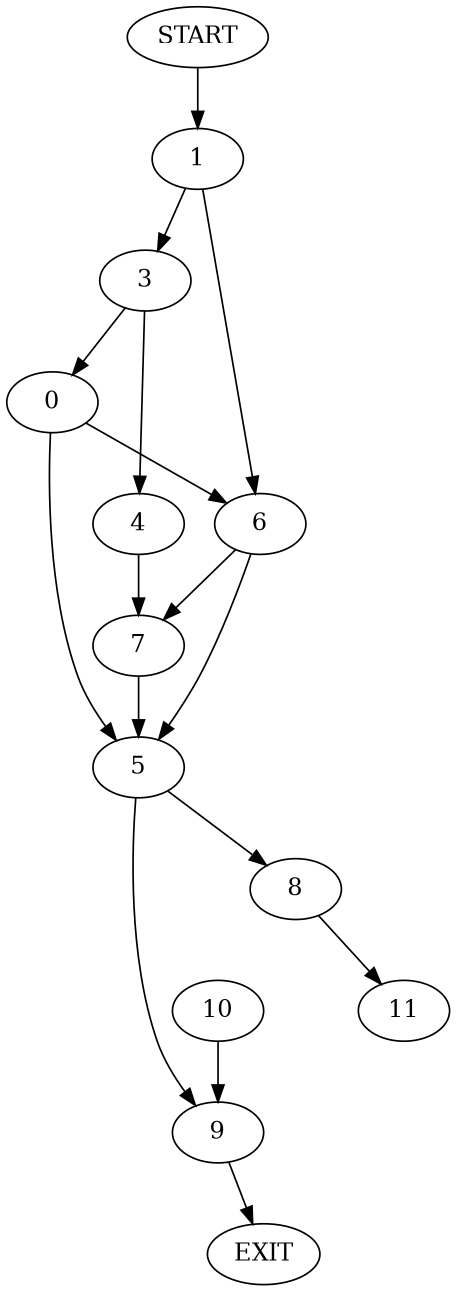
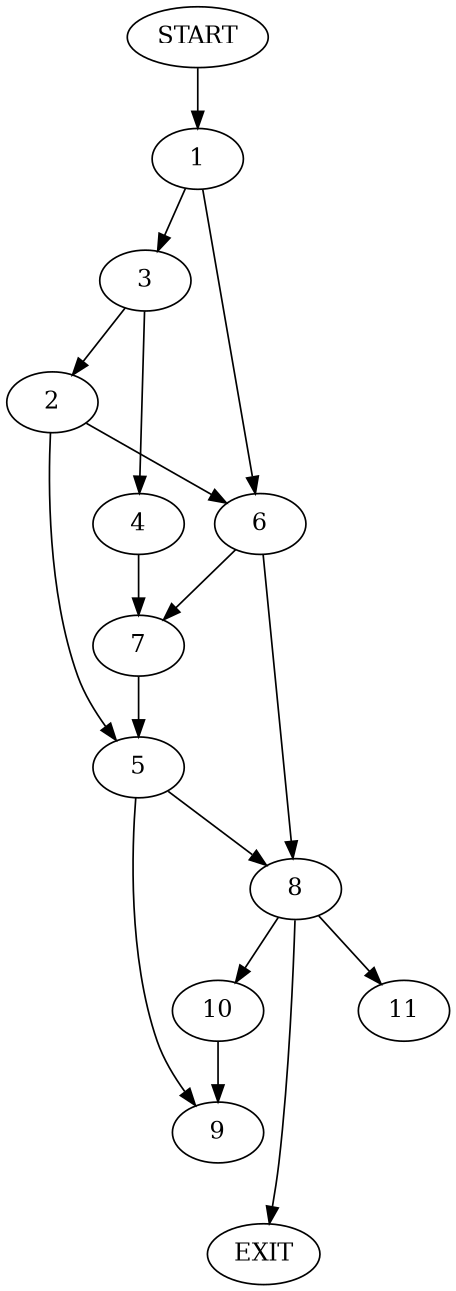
(52, 402) -> (52, 402)
(216, 643) -> (277, 698)
none -> (262, 943)
(238, 1185) -> (288, 1064)
